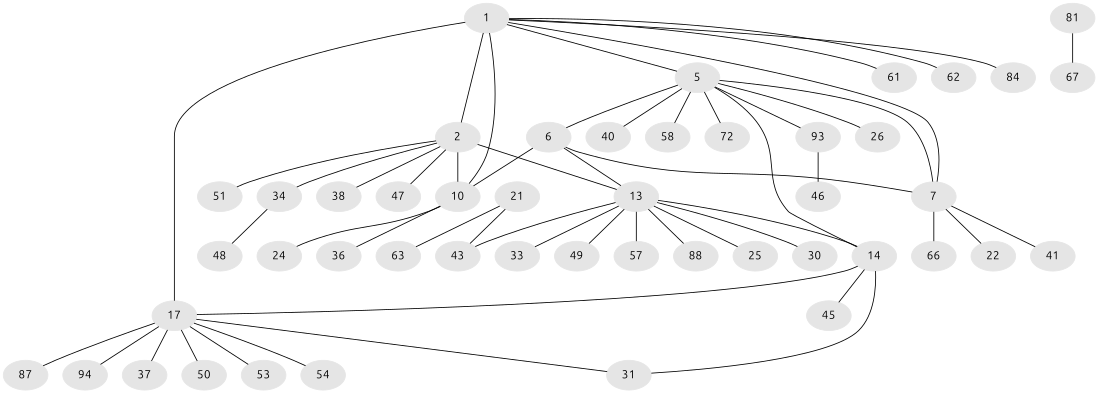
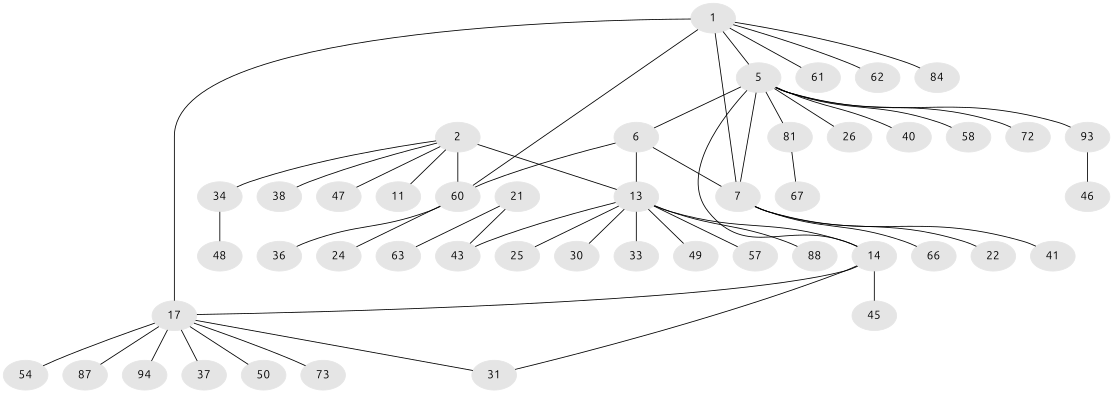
(472, 78) -> none
none -> (774, 107)
(220, 197) -> (398, 197)
(458, 197) -> (458, 197)
(264, 375) -> (323, 375)
